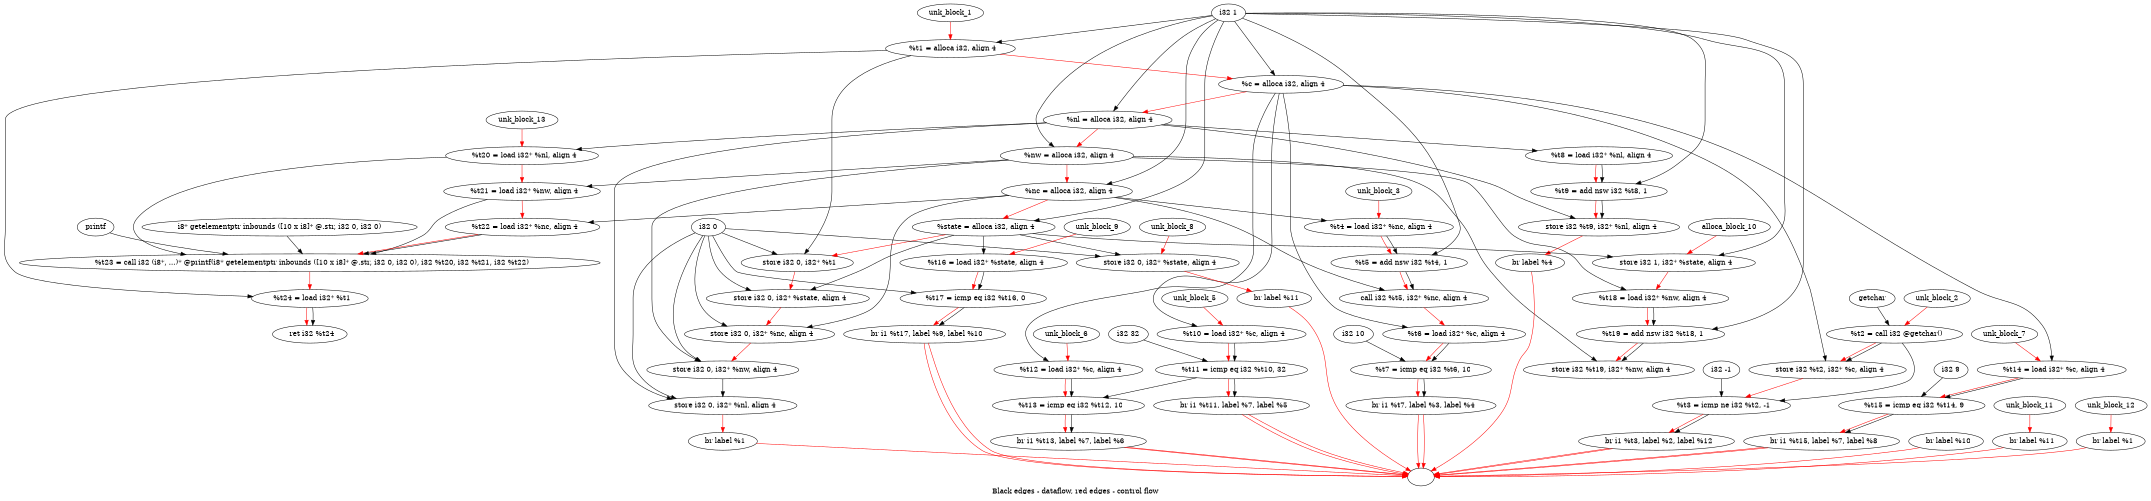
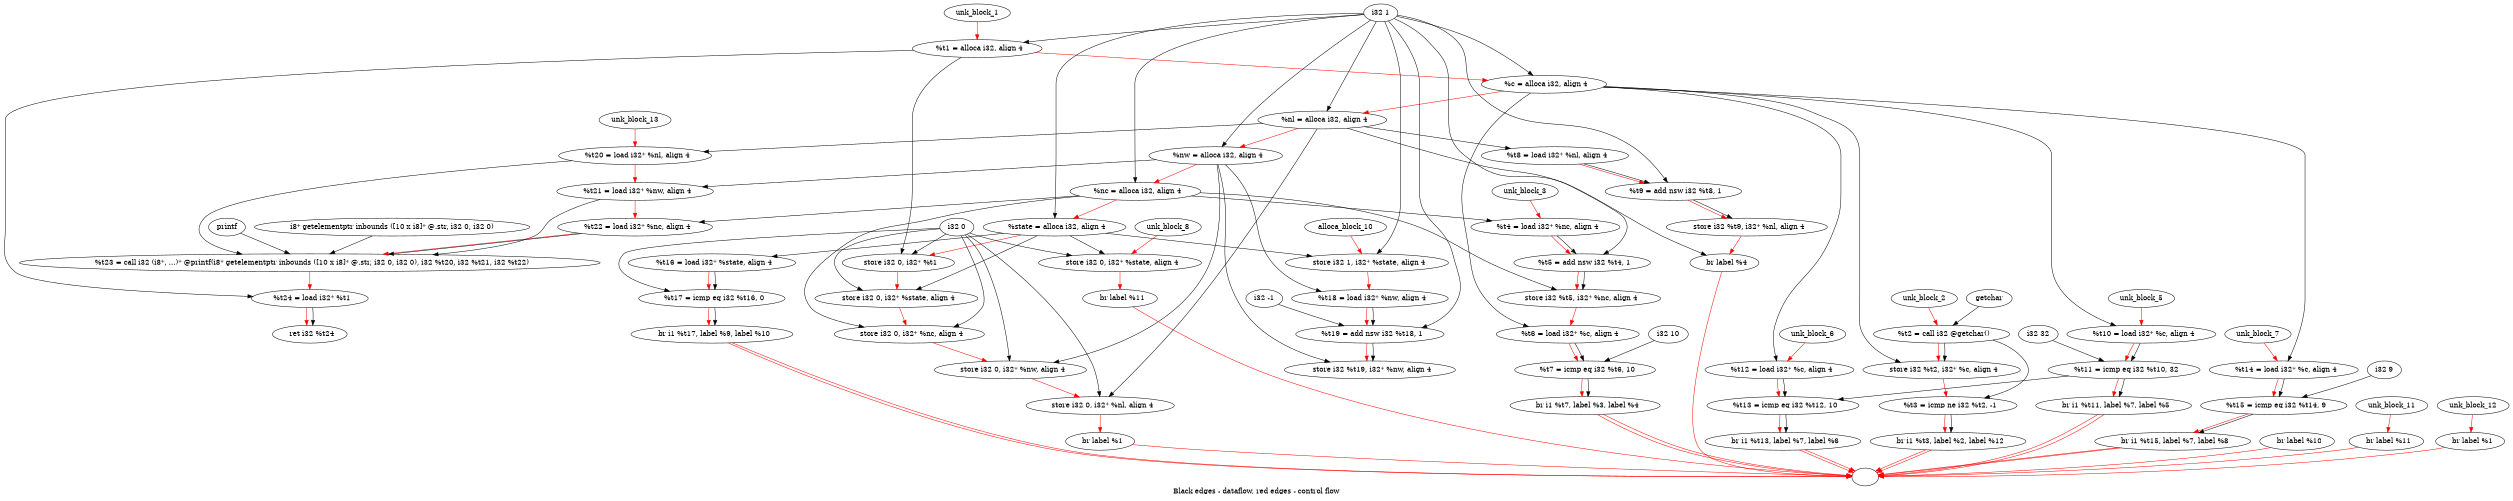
(1370, 155) -> (1531, 174)
(1097, 227) -> none
(1414, 298) -> (1579, 298)
(723, 385) -> (1053, 387)
(1721, 385) -> (1309, 315)
